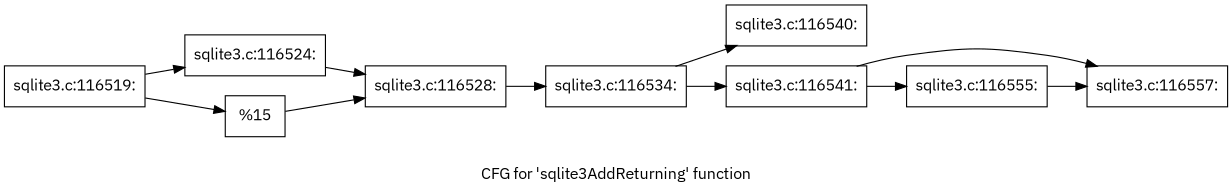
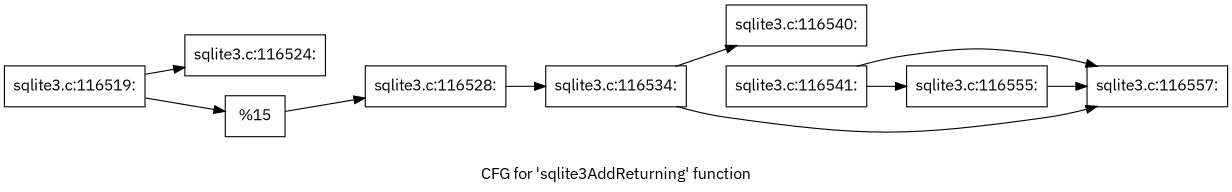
(340, 70) -> none
(701, 86) -> (881, 132)
